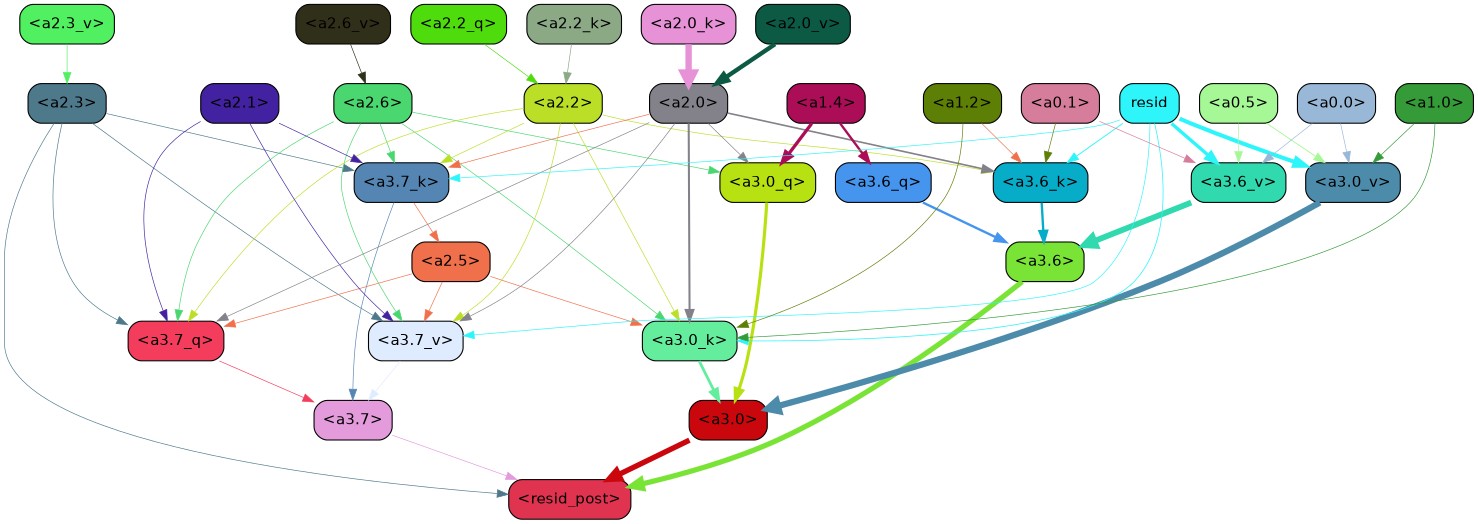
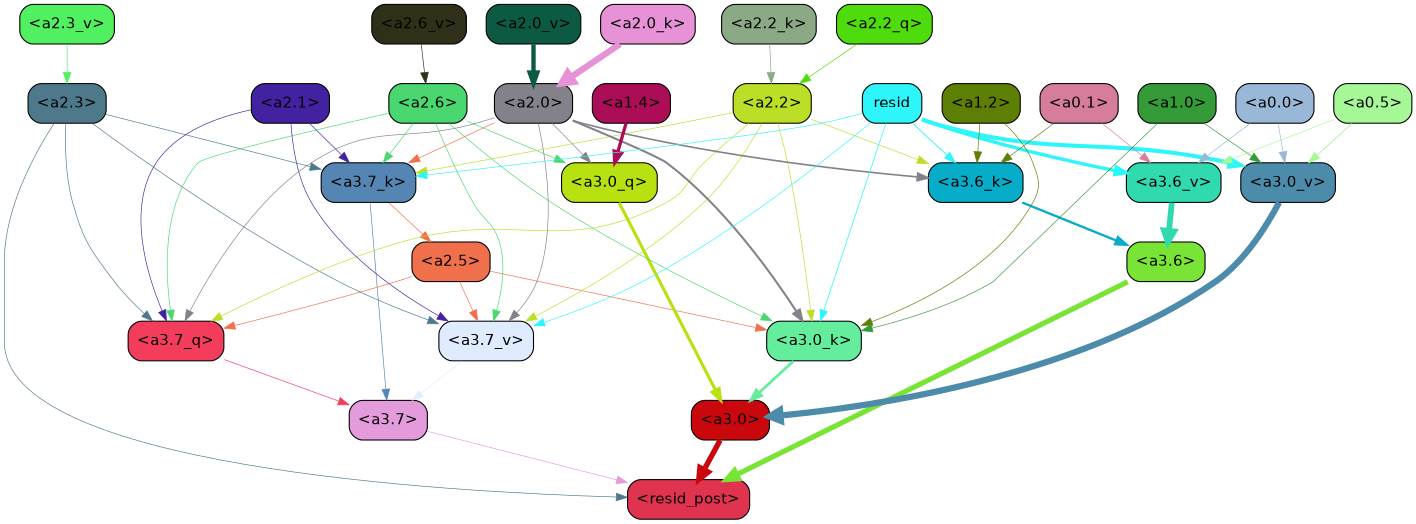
(1003, 145) -> (978, 145)
(883, 183) -> none
